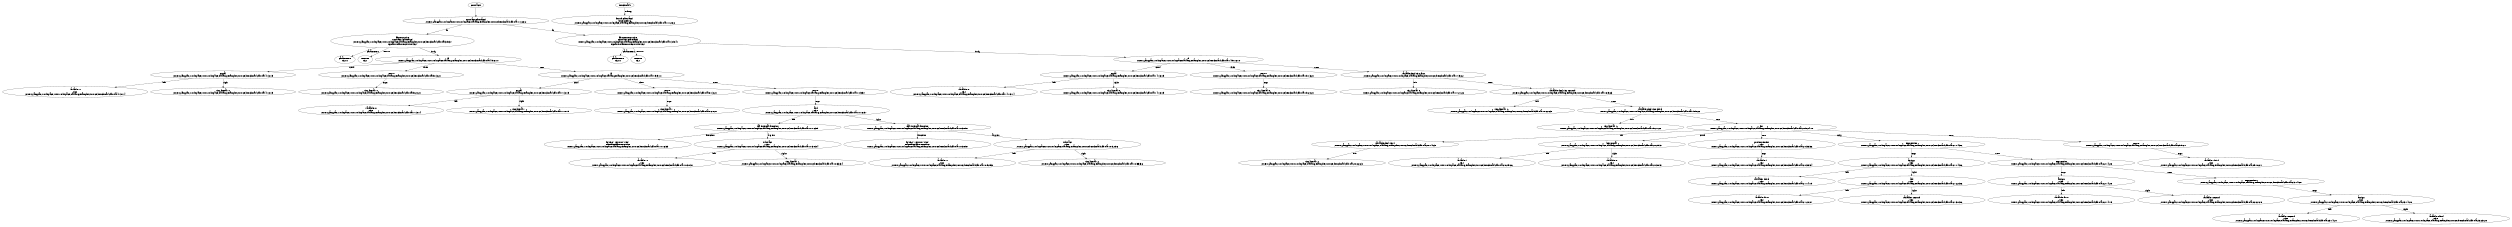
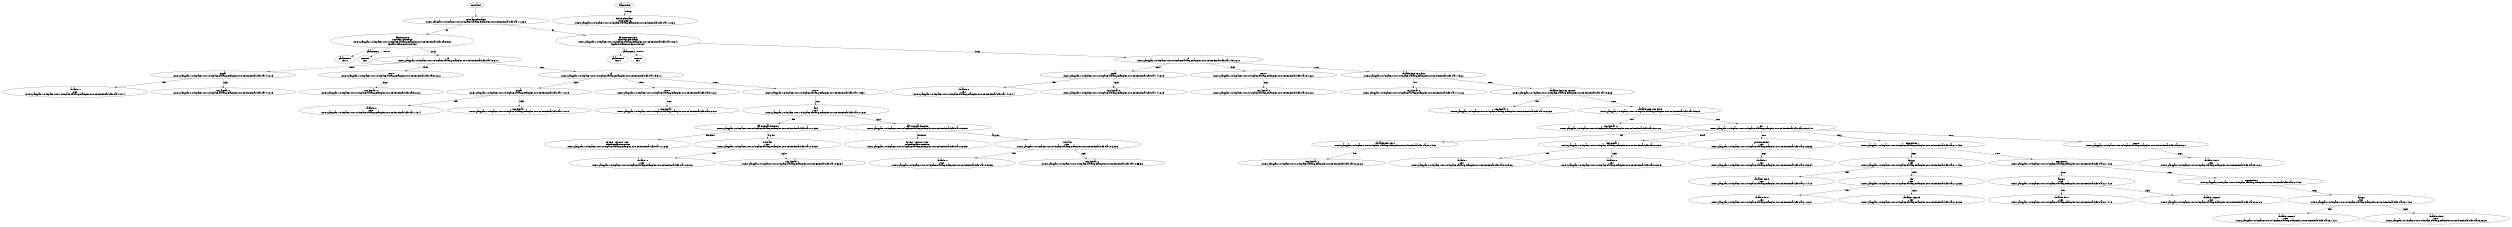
(625, 5) -> (625, 5)
